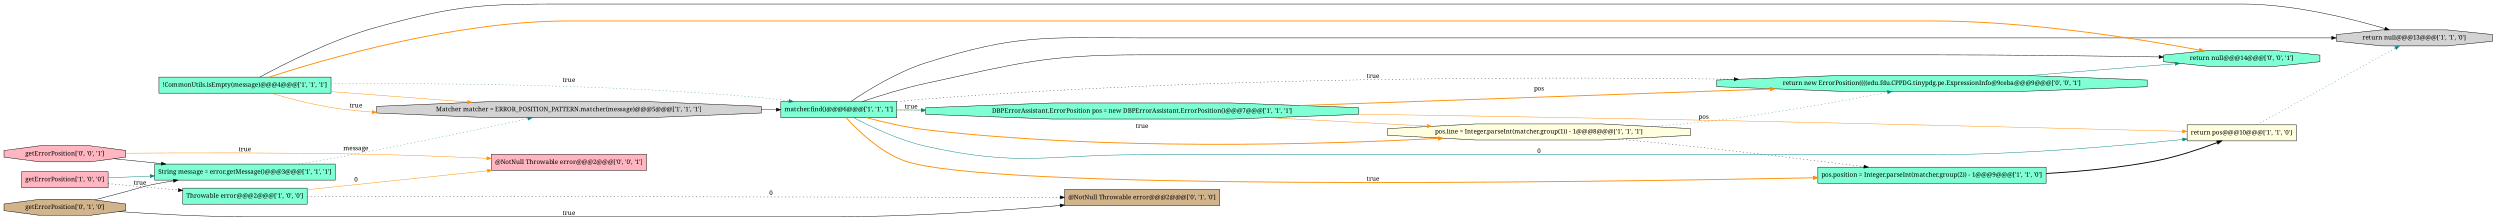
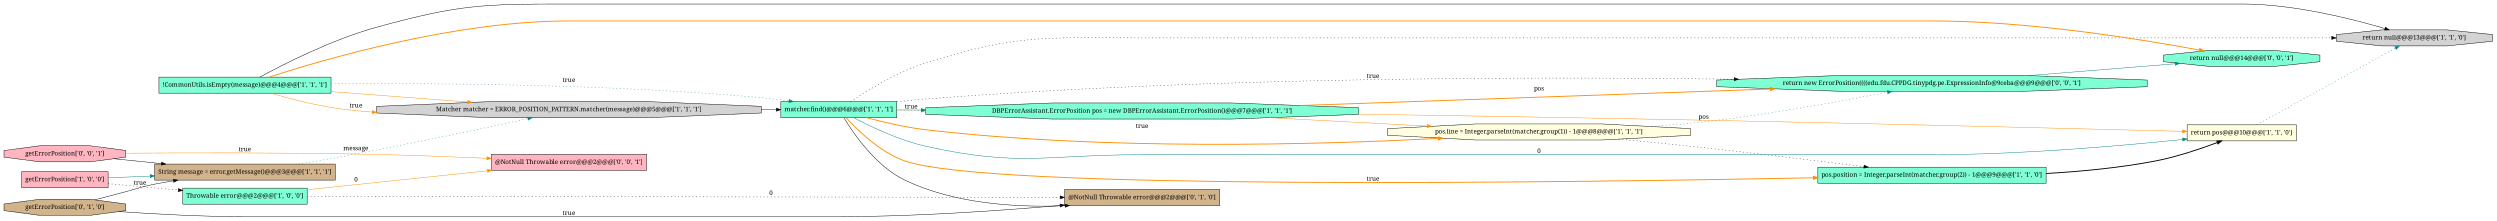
(1585, 38) -> (1585, 38)
(1508, 55) -> (940, 193)
(245, 172) -> (245, 172)
